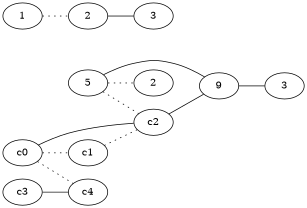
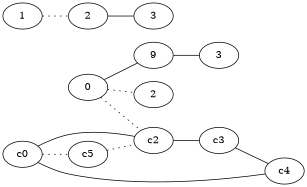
(88, 83) -> (88, 87)
(186, 104) -> (186, 140)
(88, 153) -> (88, 154)
(55, 172) -> (150, 182)
